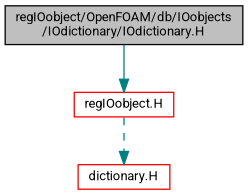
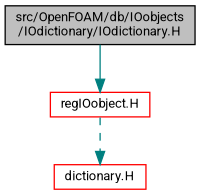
(124, 25) -> (100, 25)
